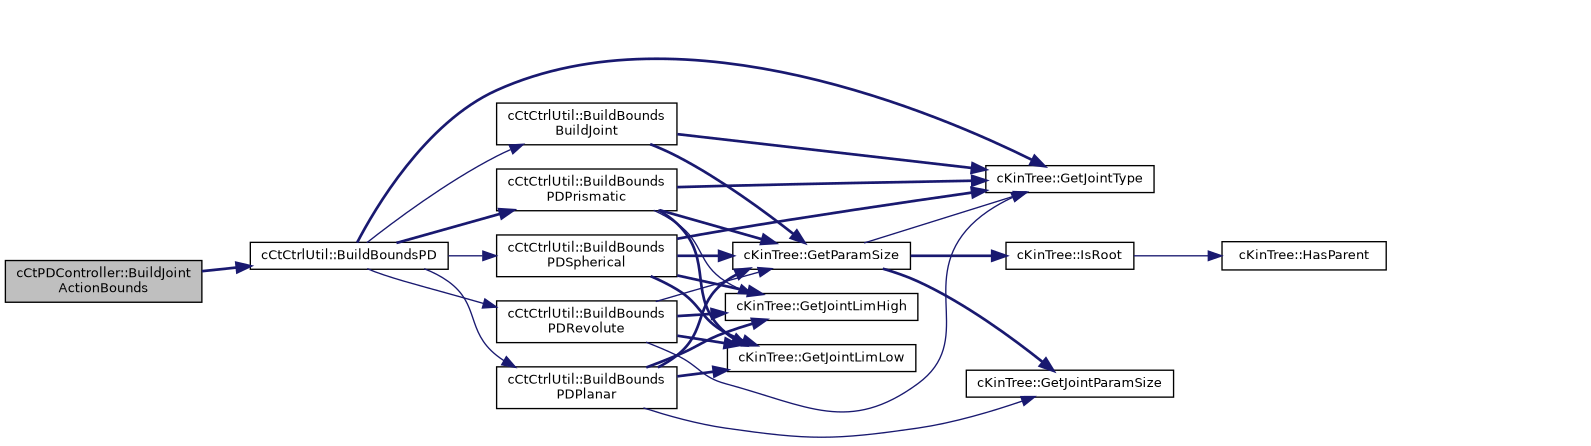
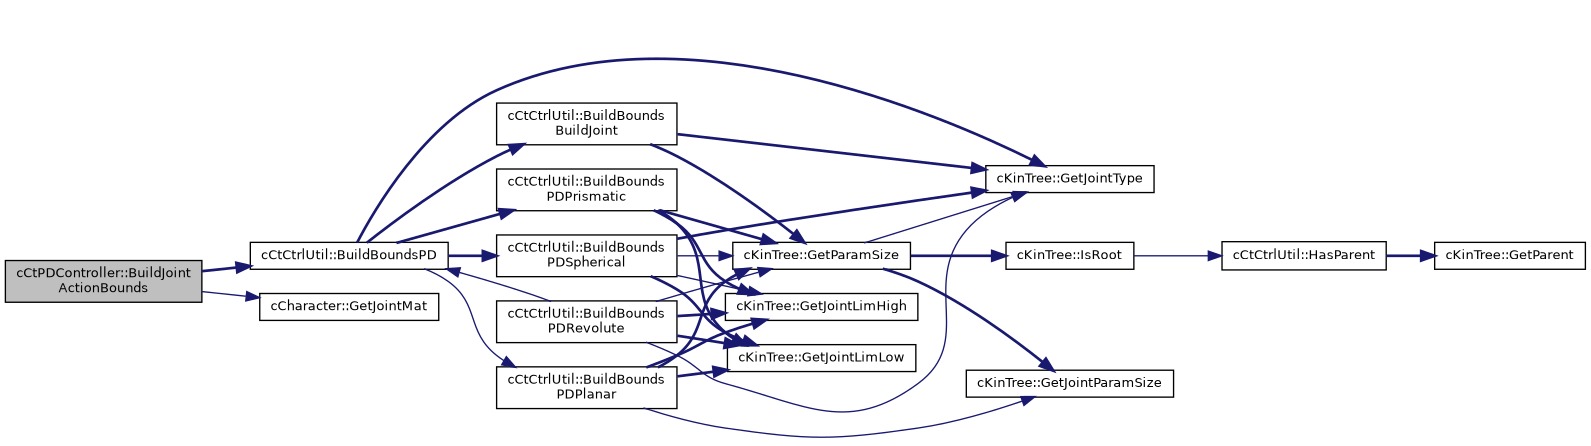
(824, 184) -> none
(436, 192) -> (436, 192)
(466, 256) -> (466, 256)
(688, 256) -> (688, 256)
(1304, 256) -> (1304, 256)
none -> (1510, 256)
(709, 266) -> (709, 266)
(713, 283) -> (713, 283)
(425, 287) -> (505, 286)
none -> (349, 307)
